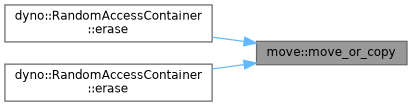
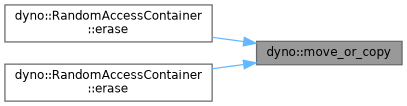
(332, 53) -> (329, 53)
